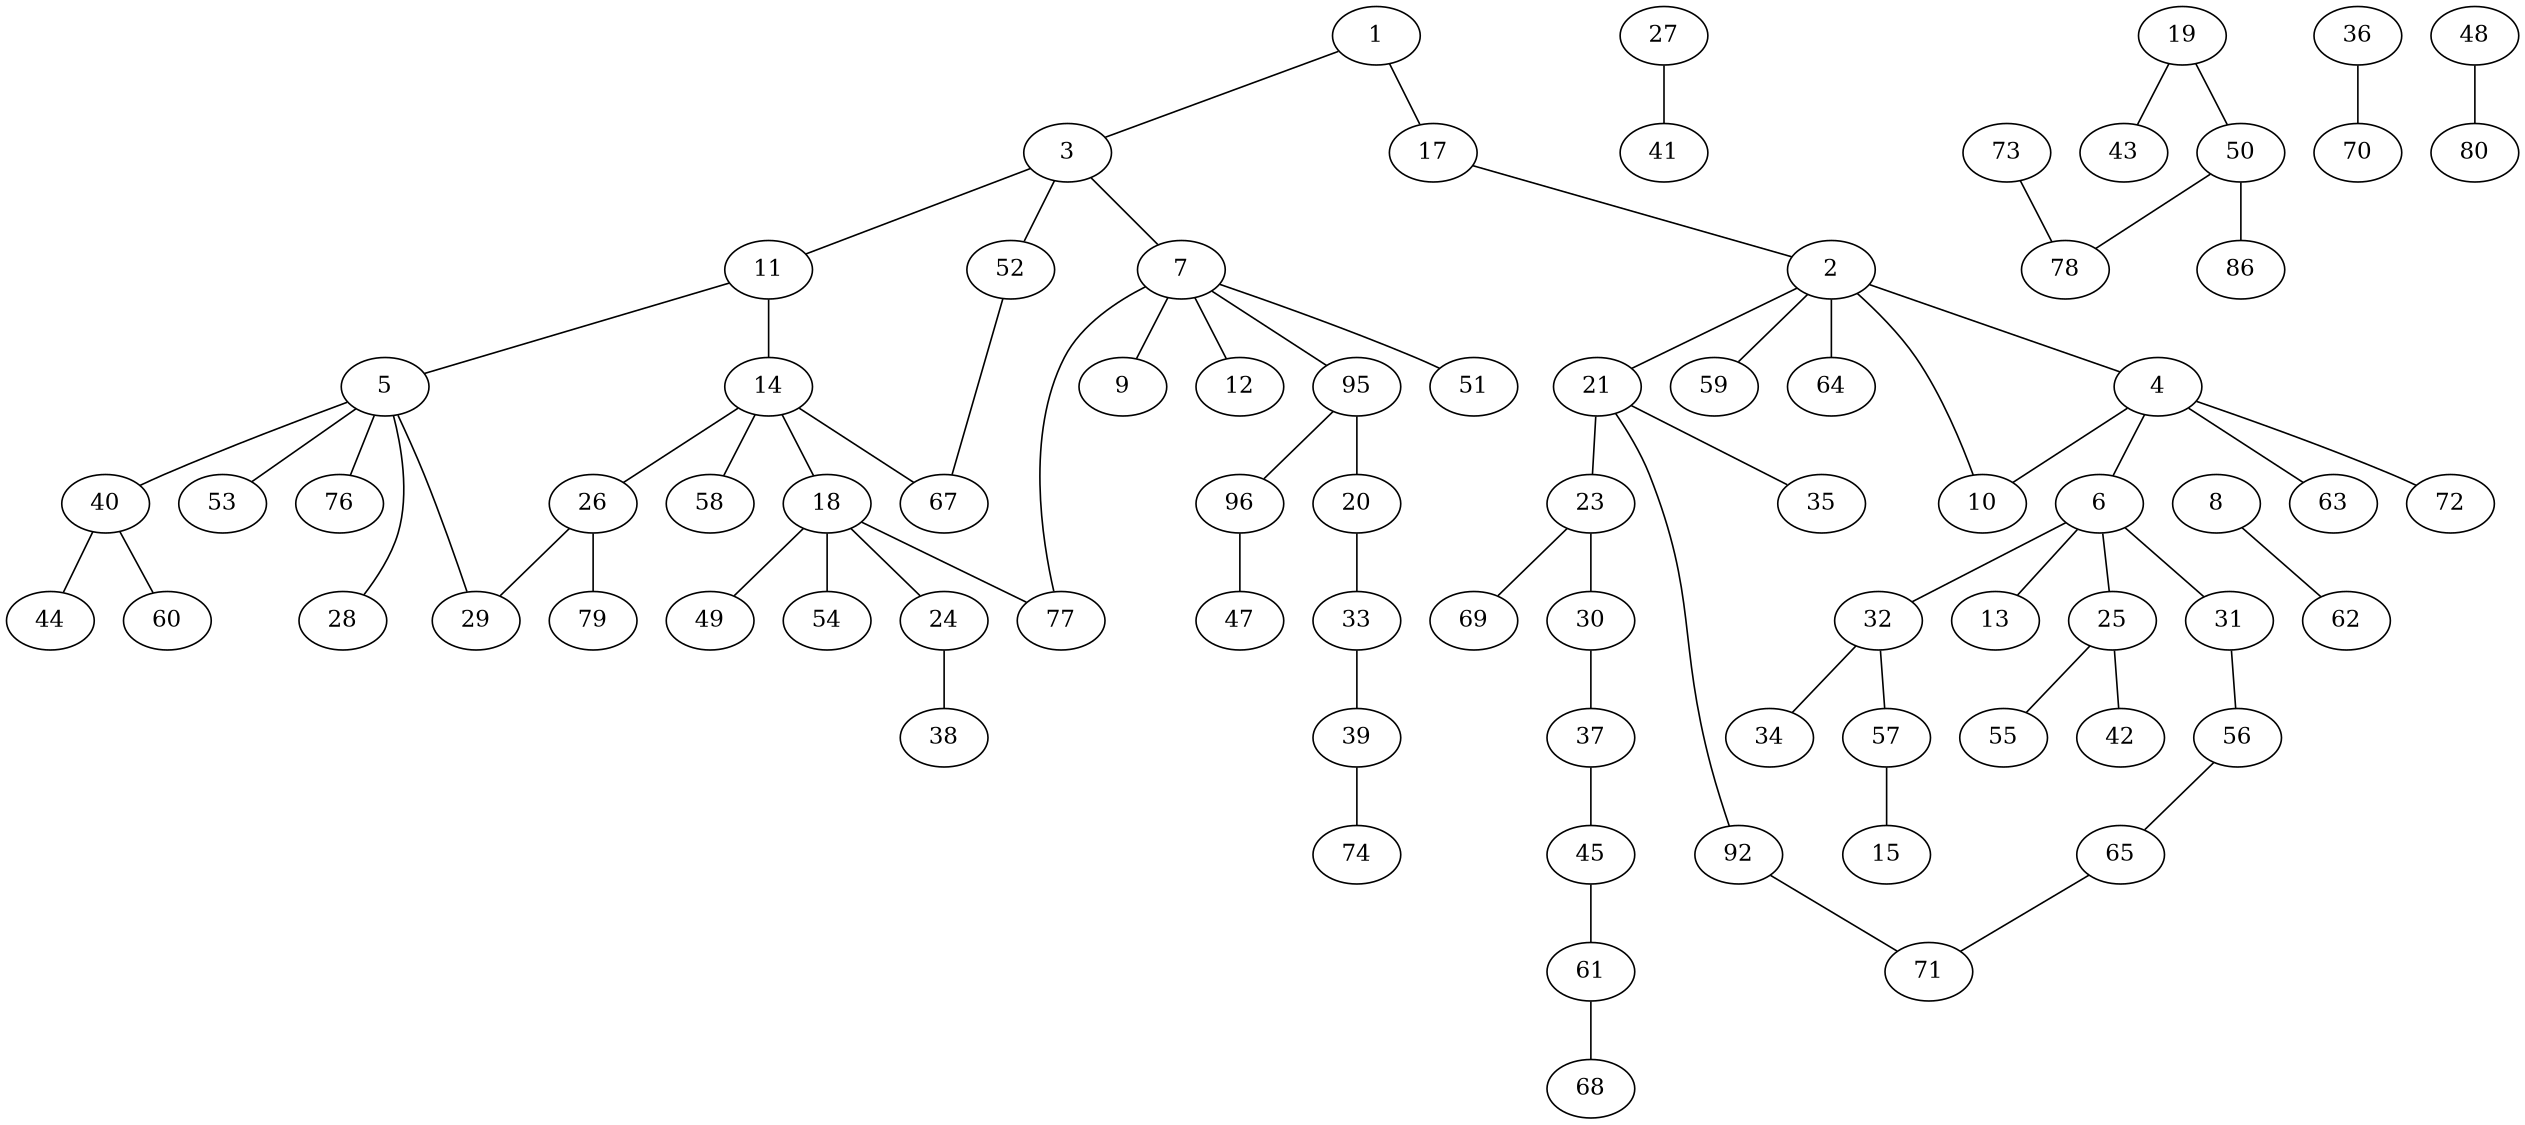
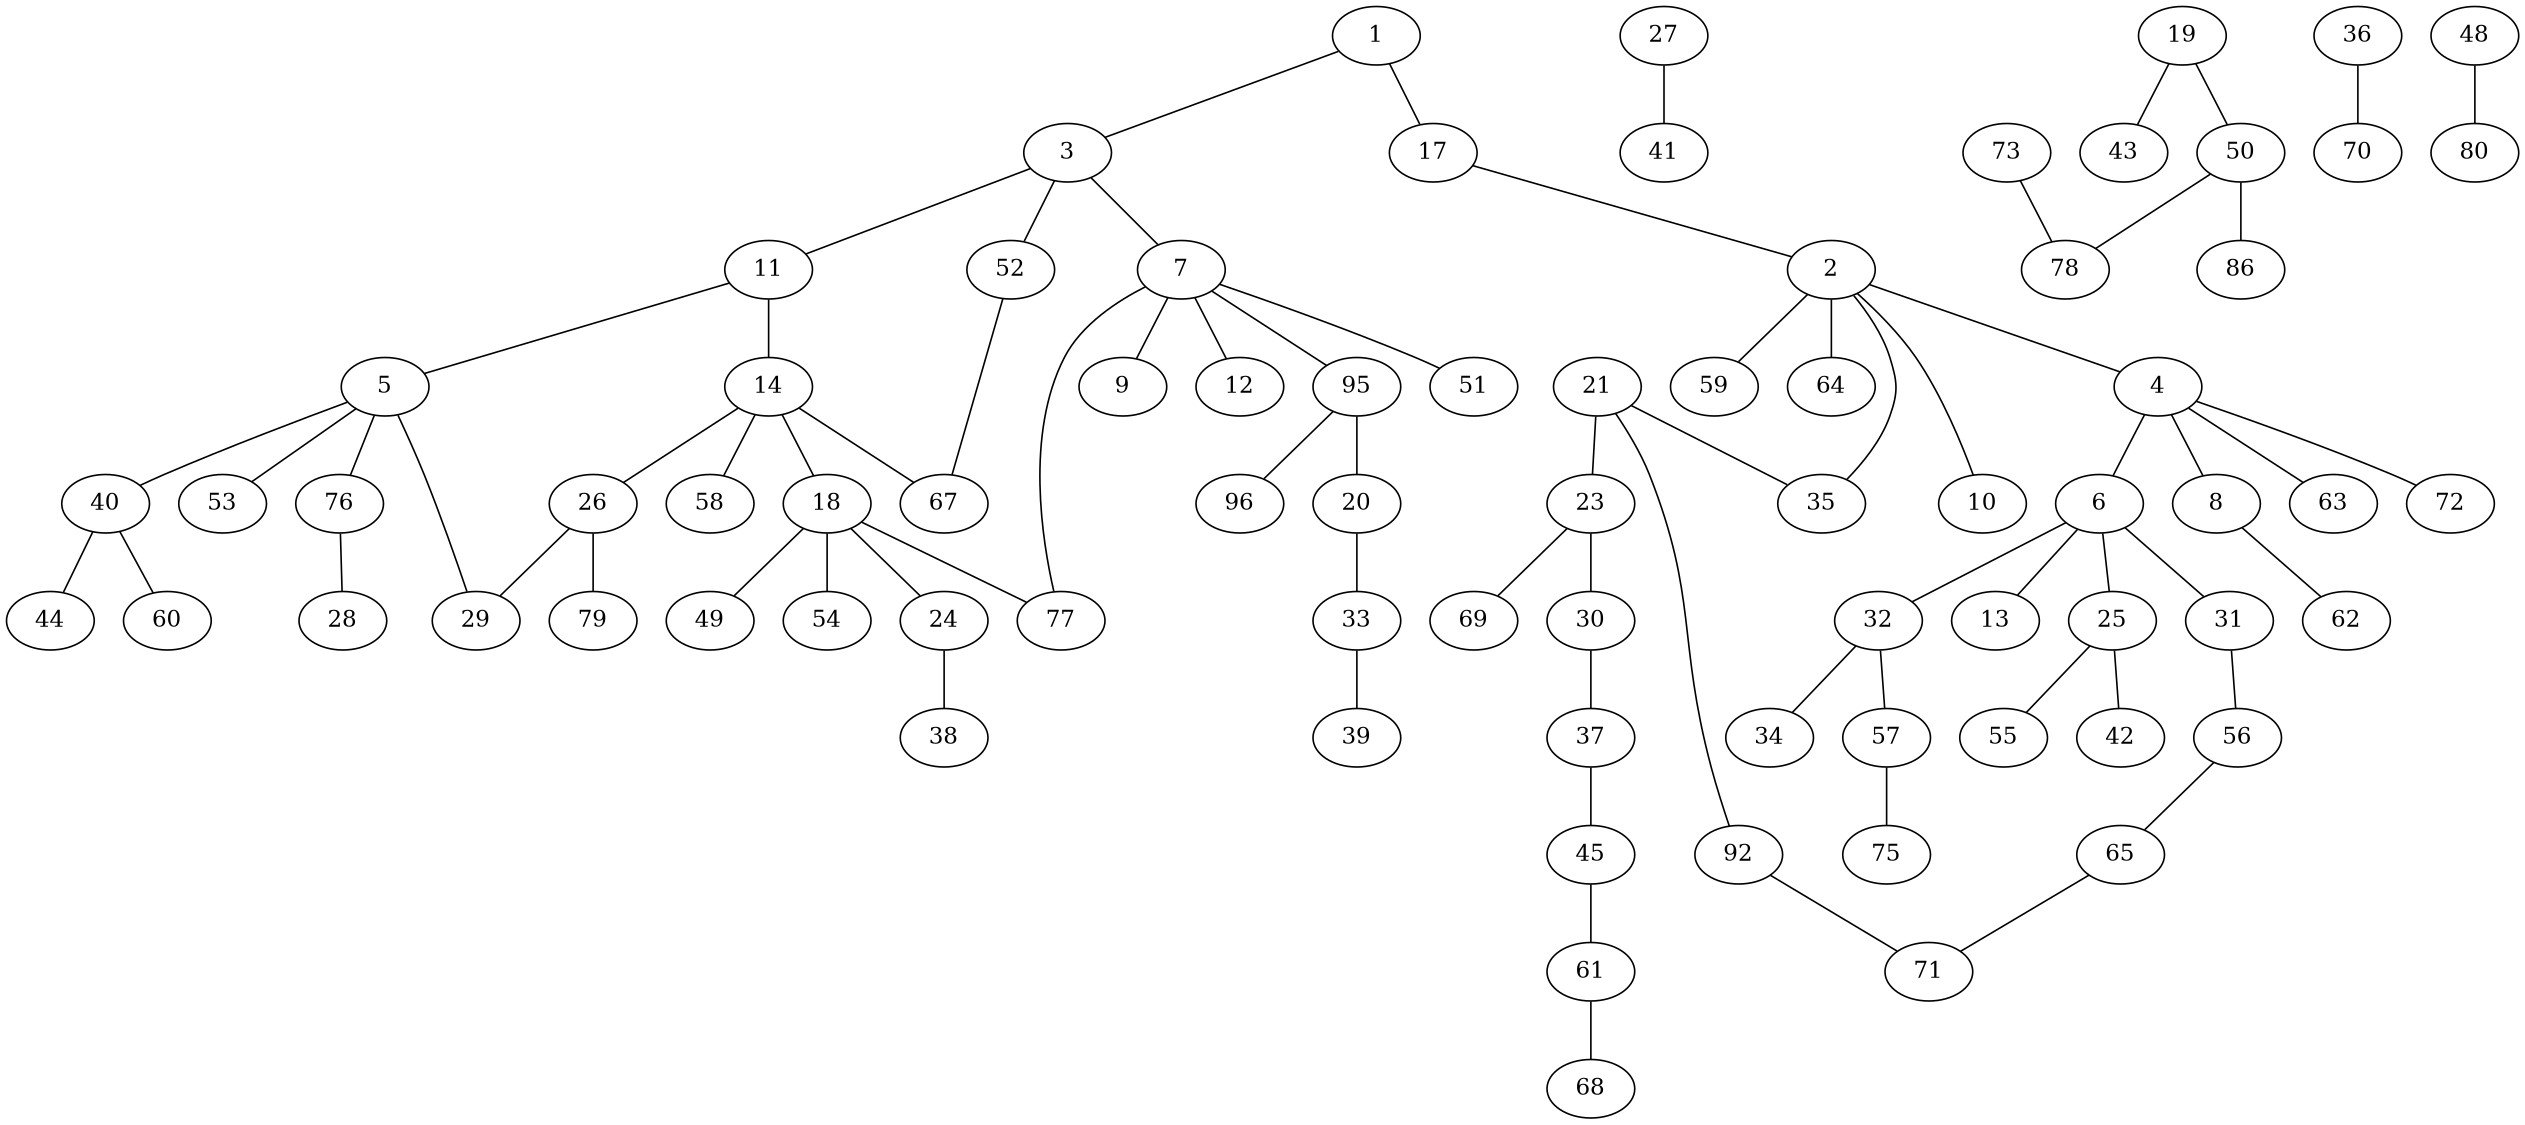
(1714, 328) -> (1896, 389)
(2070, 445) -> (2187, 445)
(403, 509) -> (341, 562)
(1240, 621) -> none
(1357, 855) -> none
(1887, 855) -> (1887, 855)
